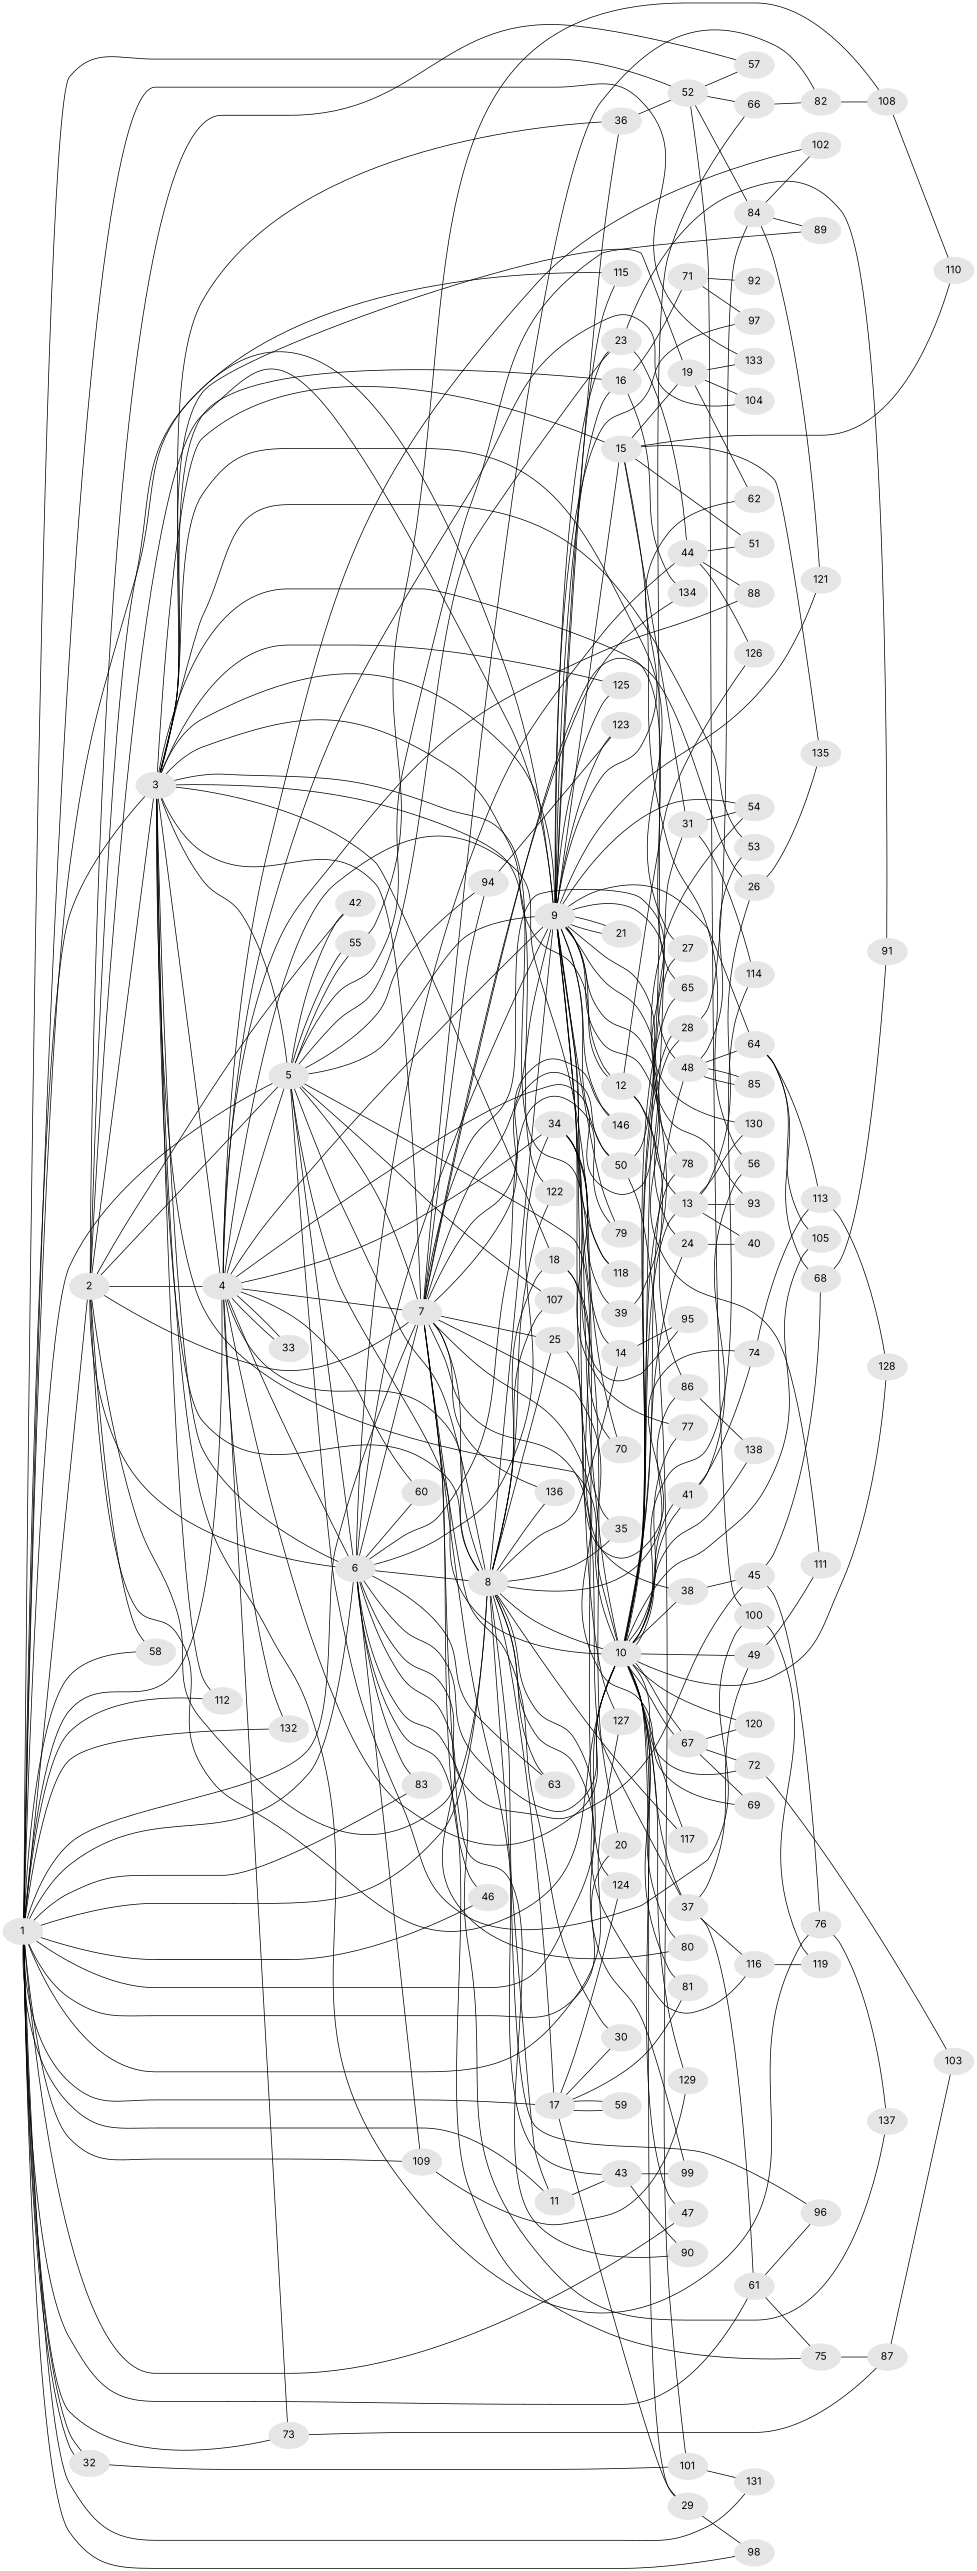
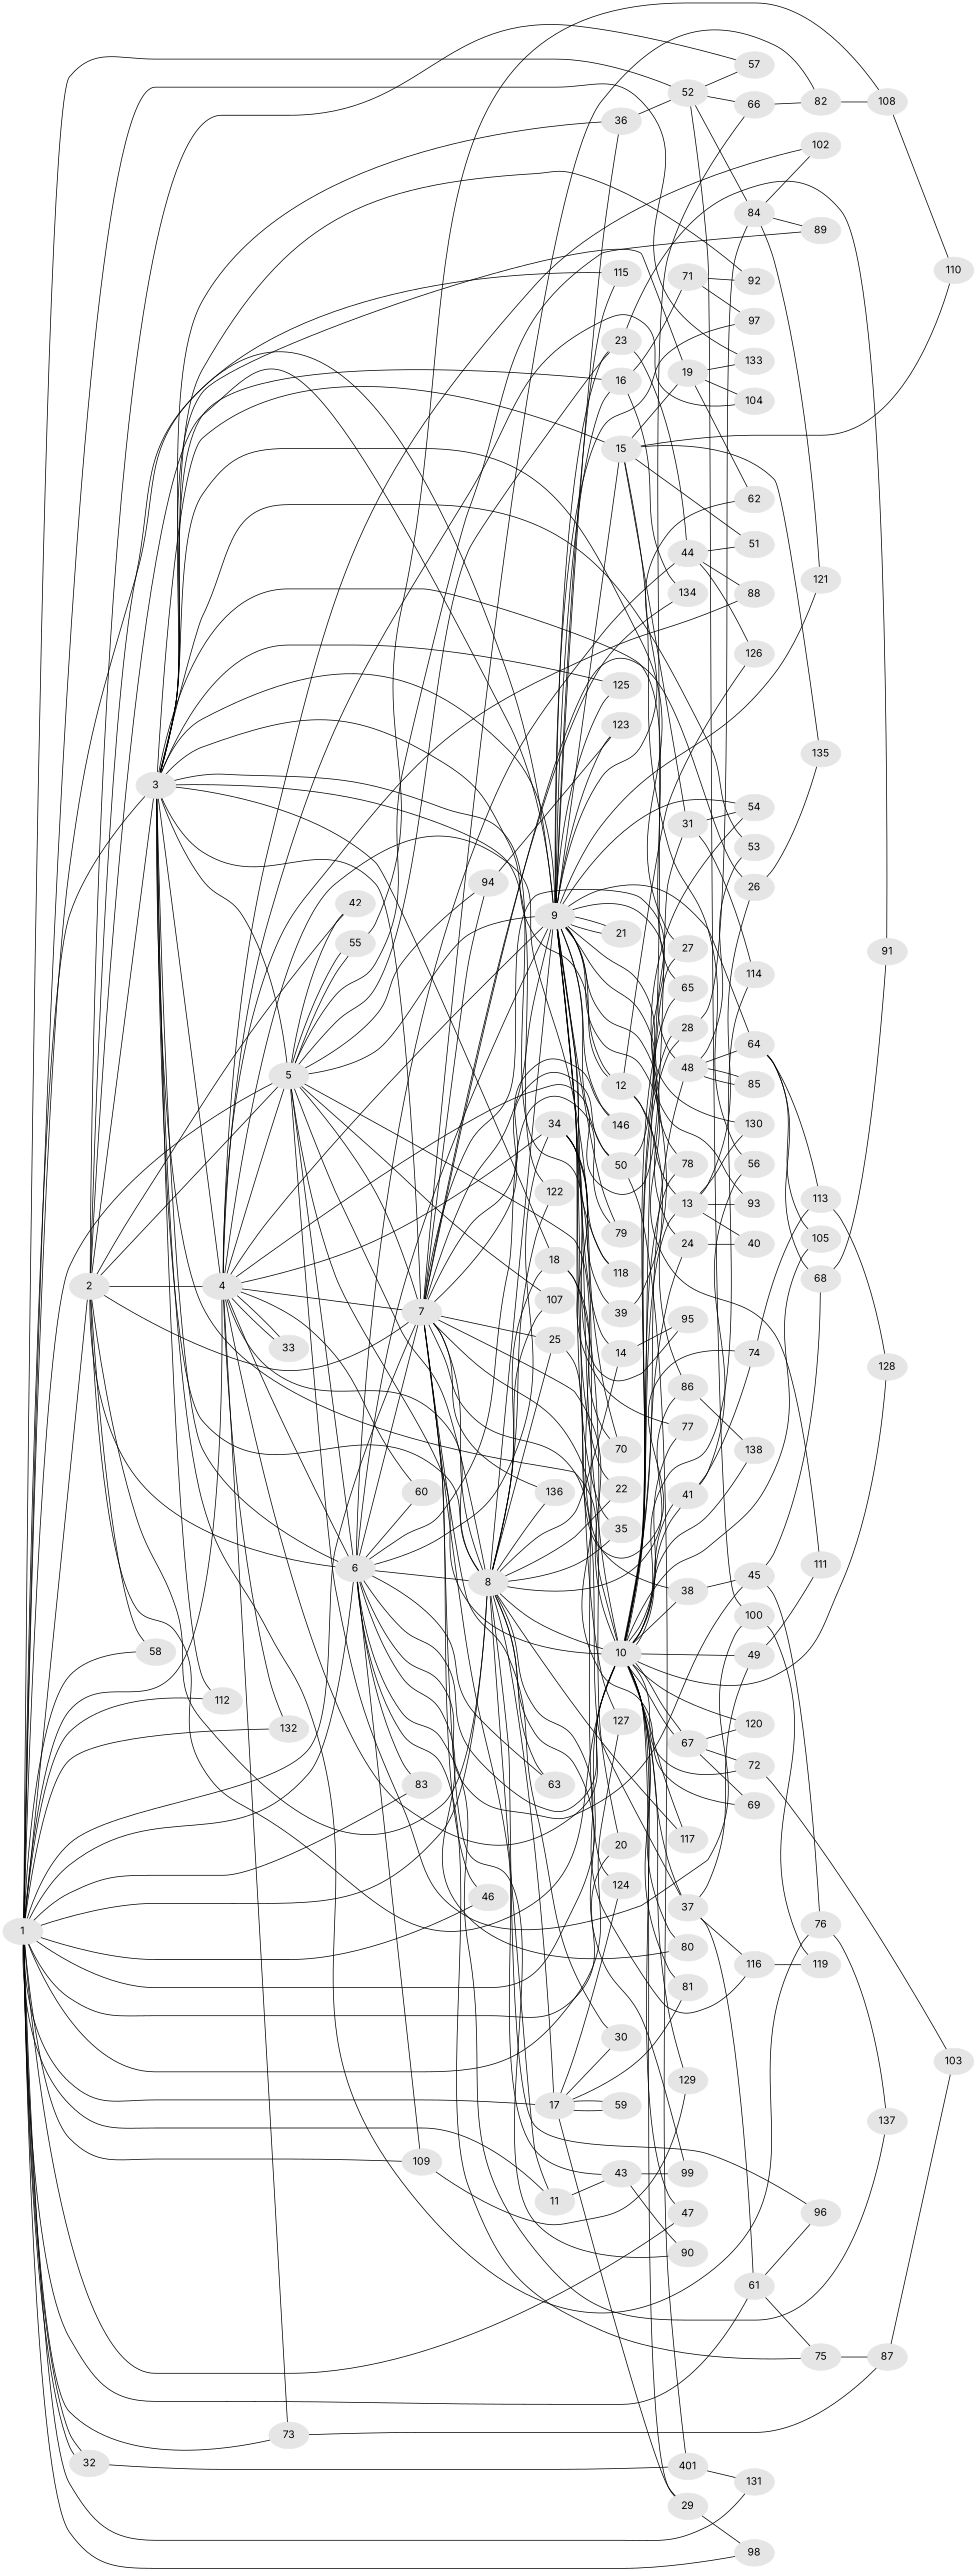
none -> (271, 273)
none -> (621, 1490)
(688, 2466) -> (688, 2466)
